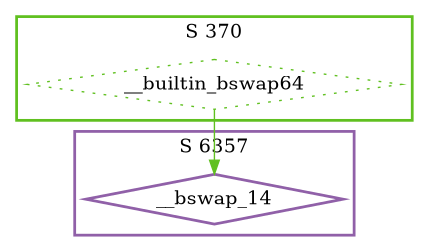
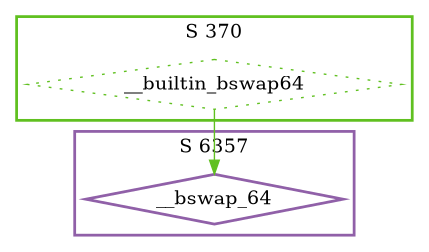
(214, 199) -> (214, 199)
